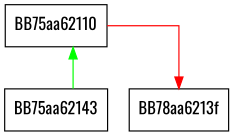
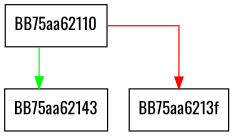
(73, 74) -> (39, 62)
(179, 110) -> (179, 110)
